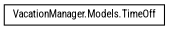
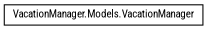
(84, 15) -> (104, 15)
